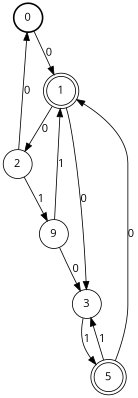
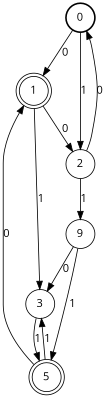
none -> (80, 87)
(57, 168) -> (66, 301)
(84, 199) -> (41, 199)
